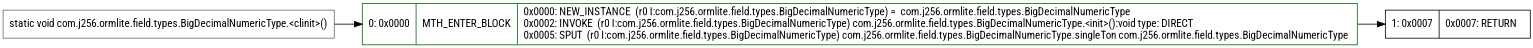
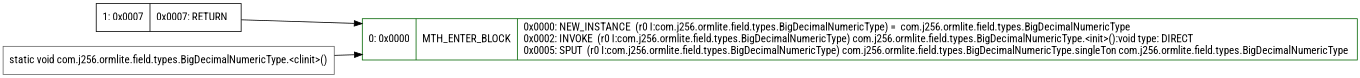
(1367, 24) -> (298, 22)
